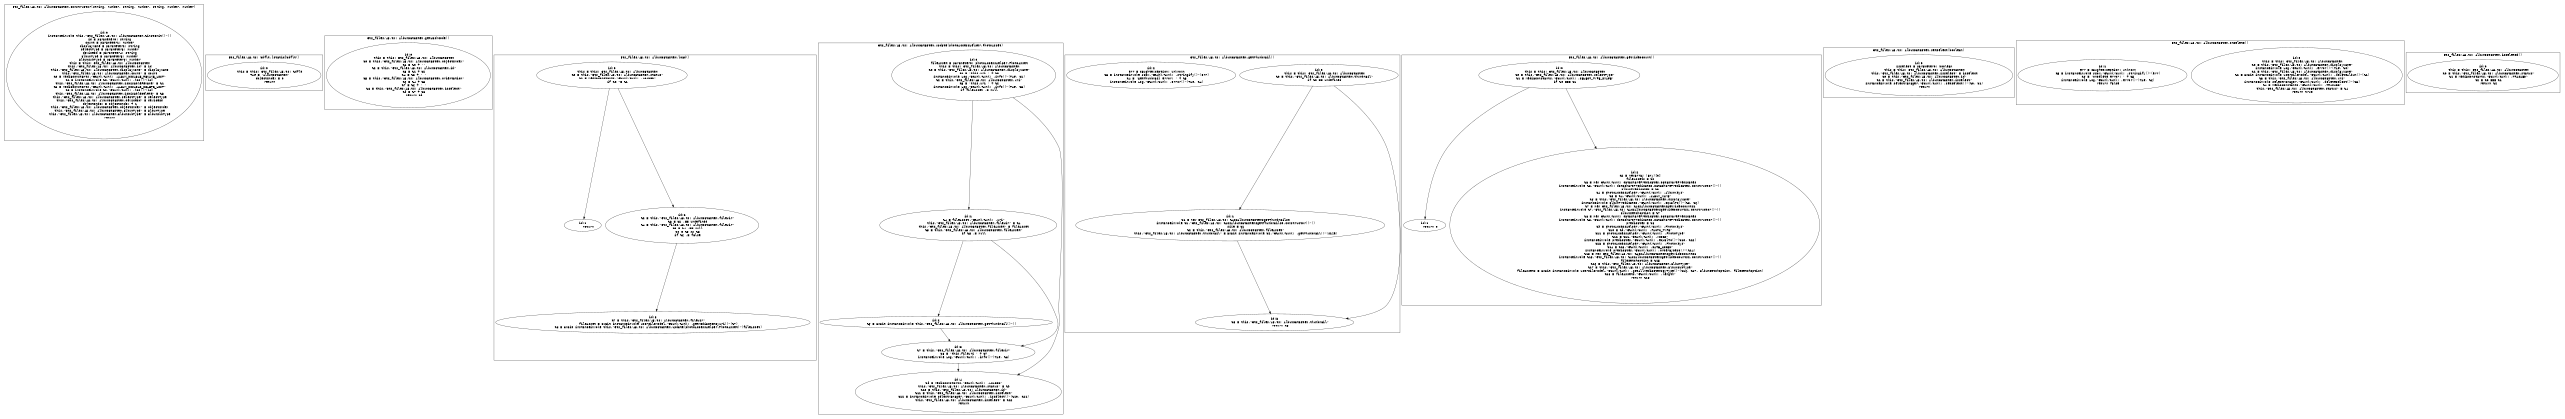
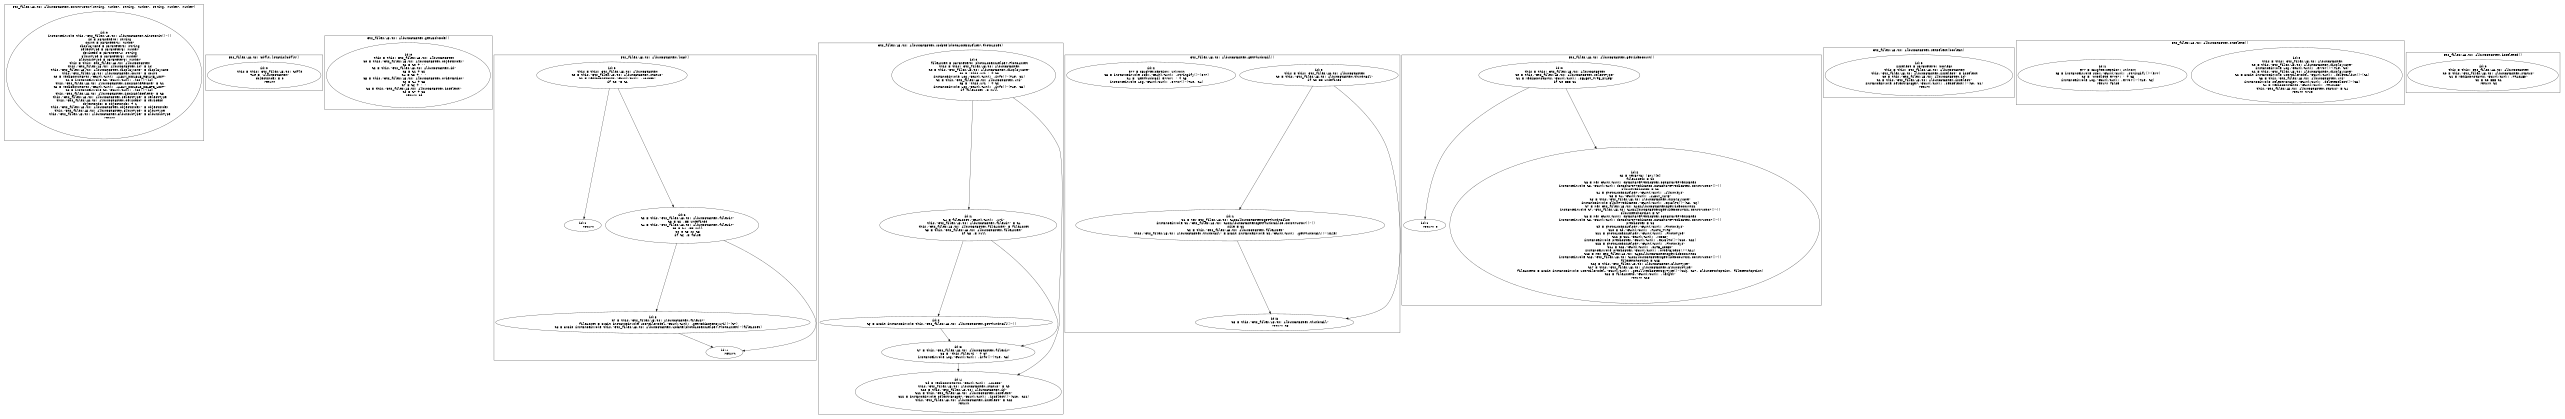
none -> (724, 352)
